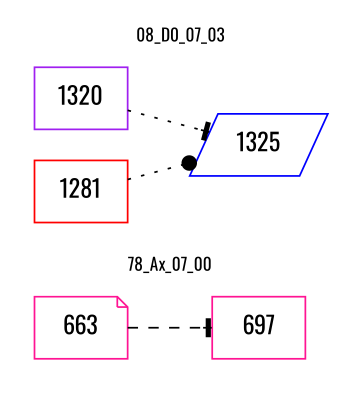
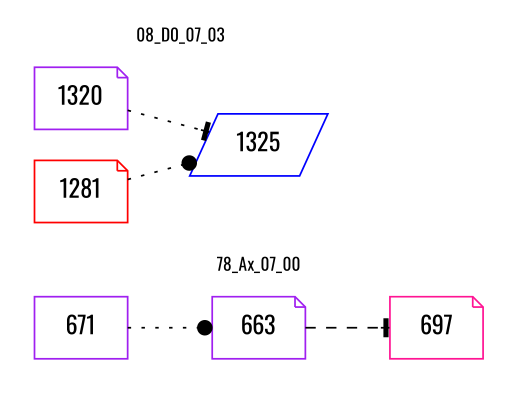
(81, 98) -> (81, 98)
(81, 191) -> (81, 191)
none -> (81, 328)
(81, 328) -> (259, 328)
(259, 328) -> (437, 328)
